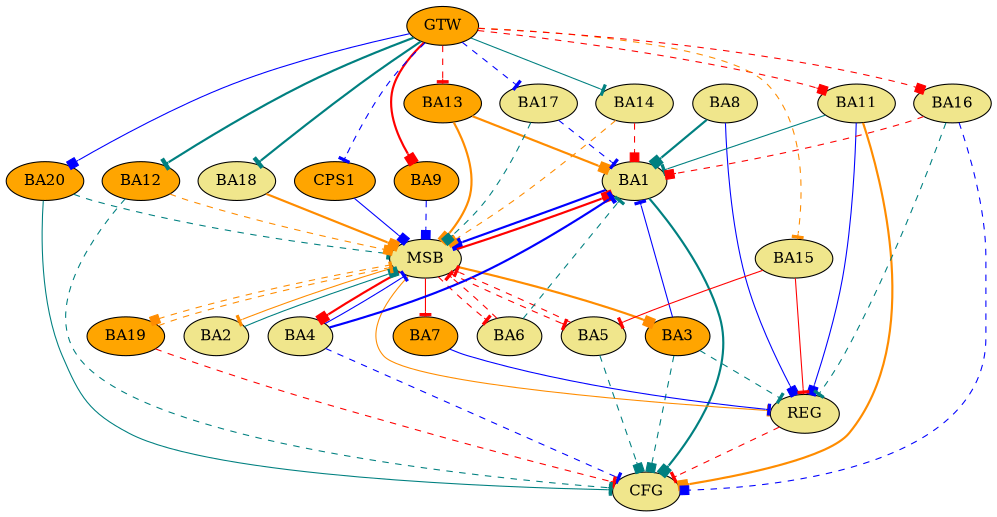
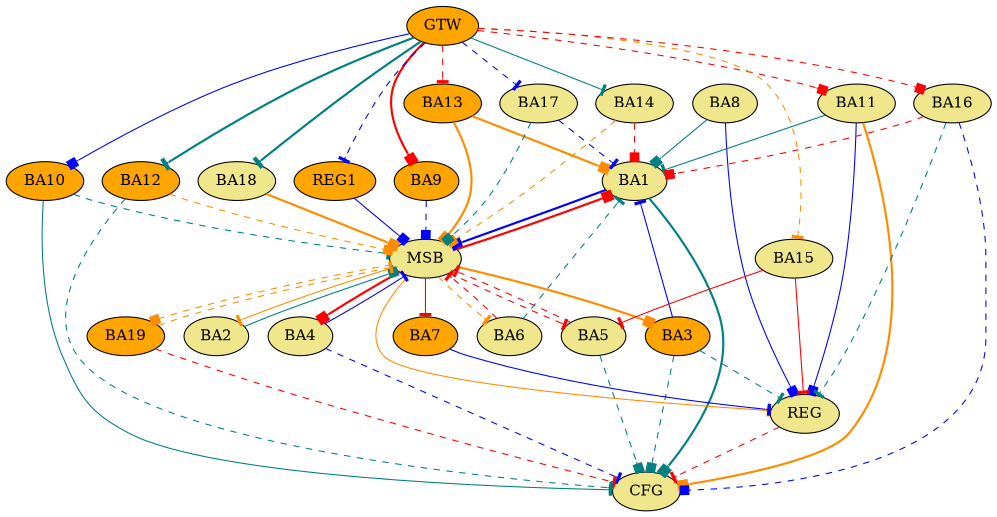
(684, 139) -> (684, 139)
(45, 181) -> (45, 181)
(335, 181) -> (335, 181)
(496, 266) -> none
(461, 298) -> (461, 298)
